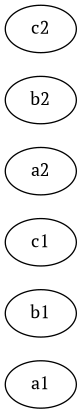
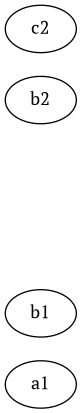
(41, 171) -> none
(41, 242) -> none
